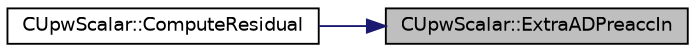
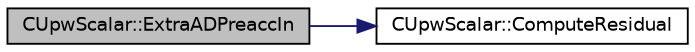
(343, 26) -> (333, 26)
